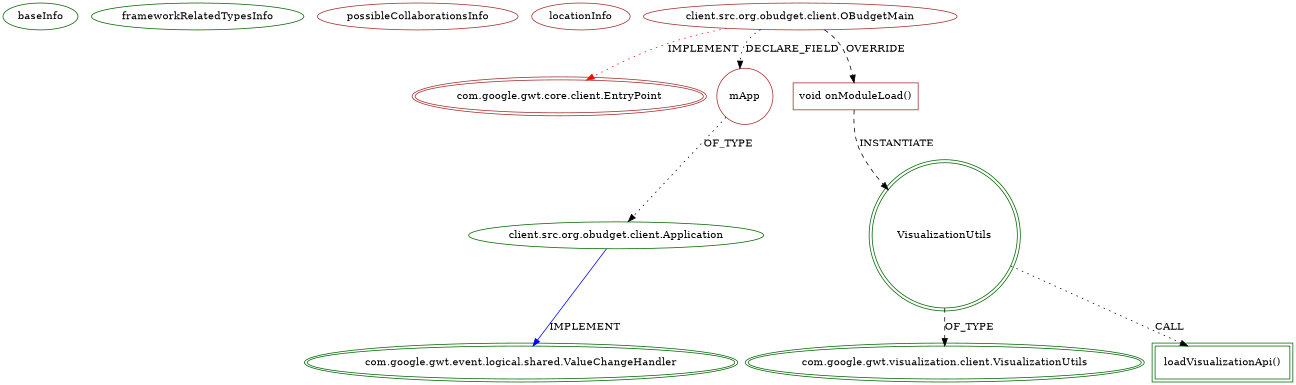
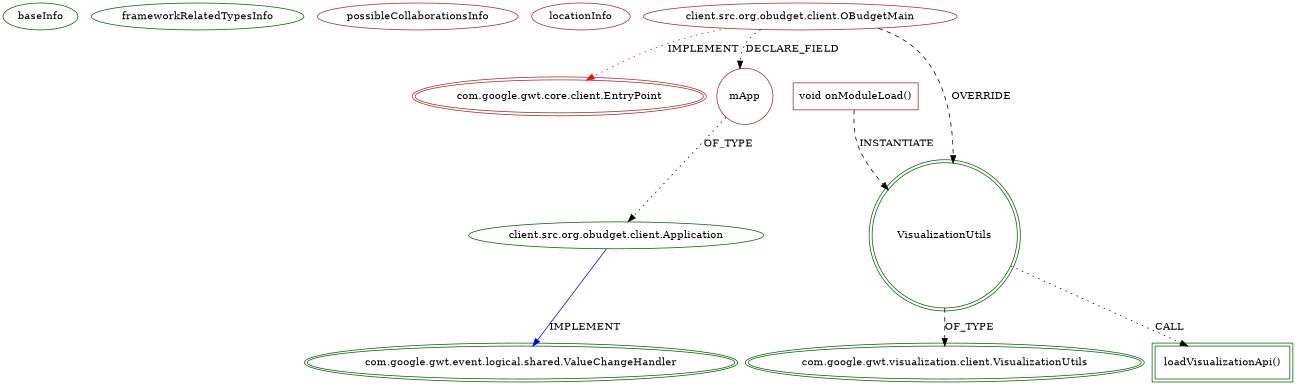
(843, 50) -> (937, 78)
